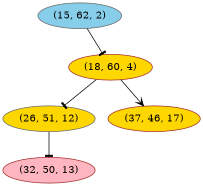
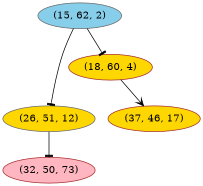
(81, 92) -> (60, 64)
(49, 170) -> (49, 170)
